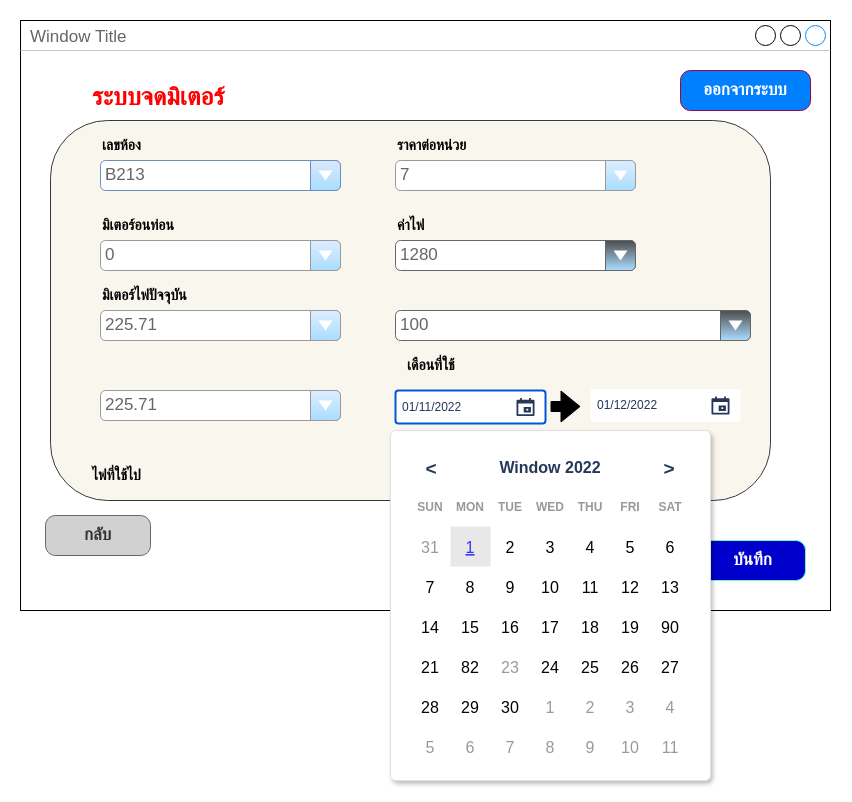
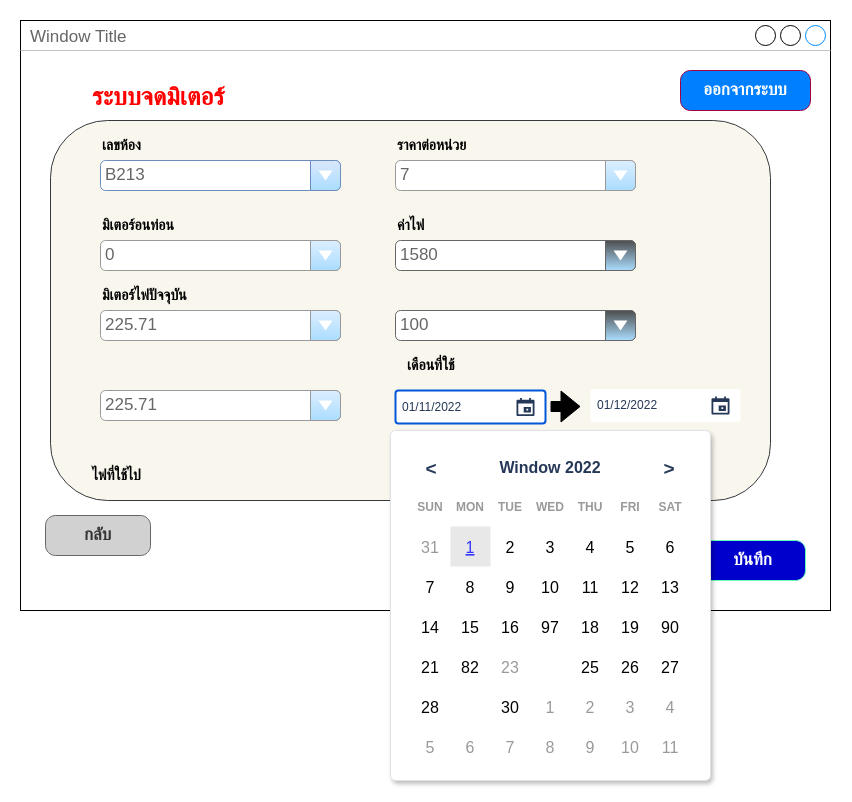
(420, 256) -> (420, 256)
(573, 326) -> (516, 326)
(550, 628) -> (550, 628)
(551, 667) -> none
(471, 707) -> none
